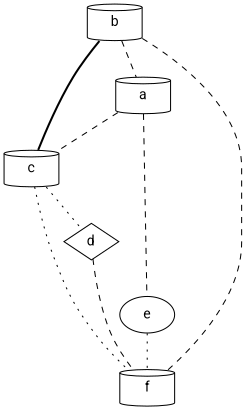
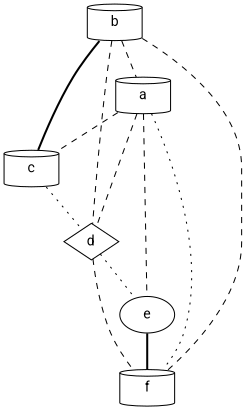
none -> (101, 132)
none -> (117, 170)
none -> (118, 276)
(66, 287) -> (189, 242)
(147, 351) -> (147, 351)
